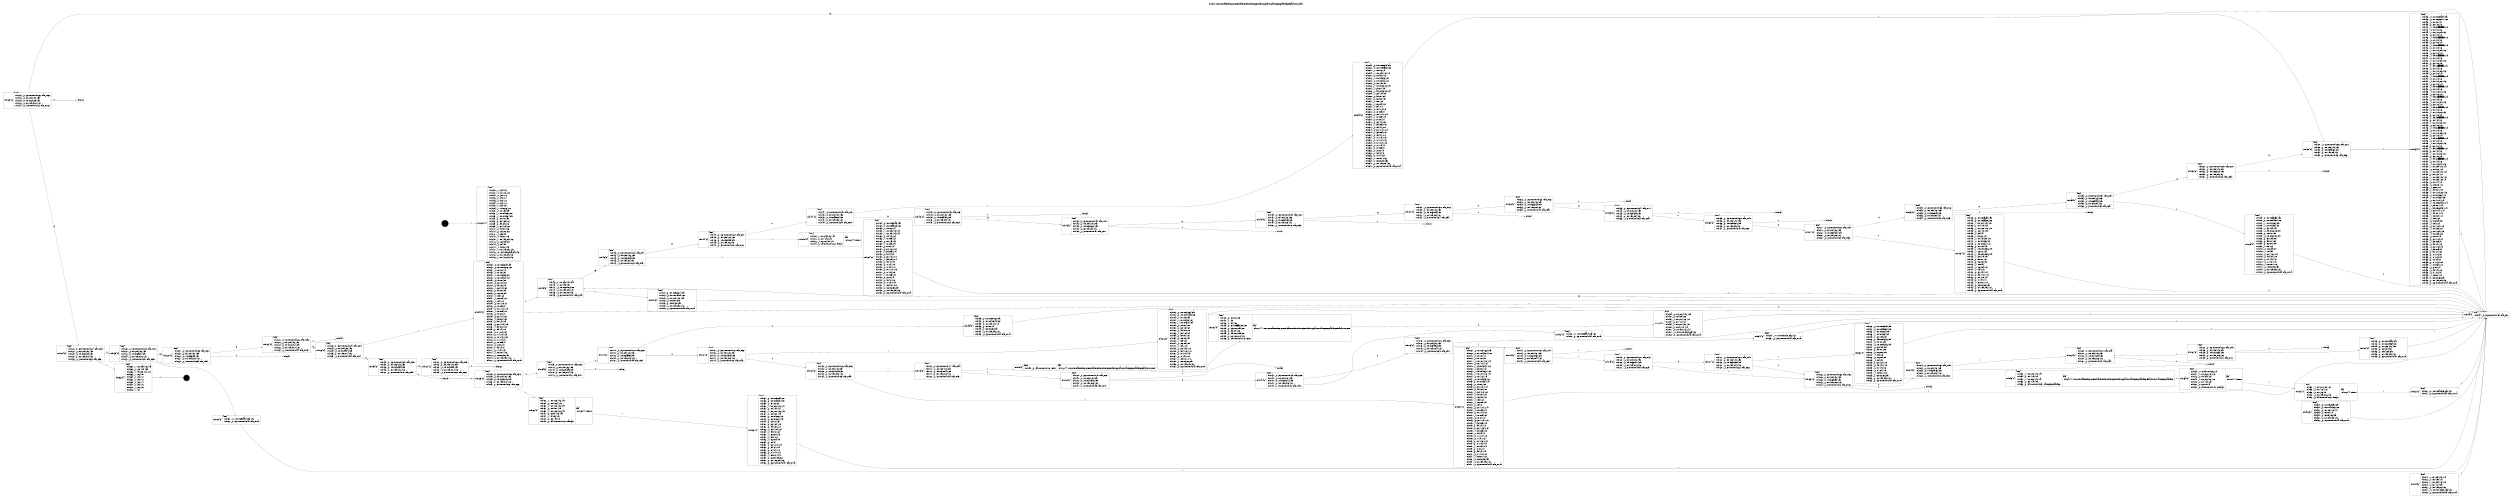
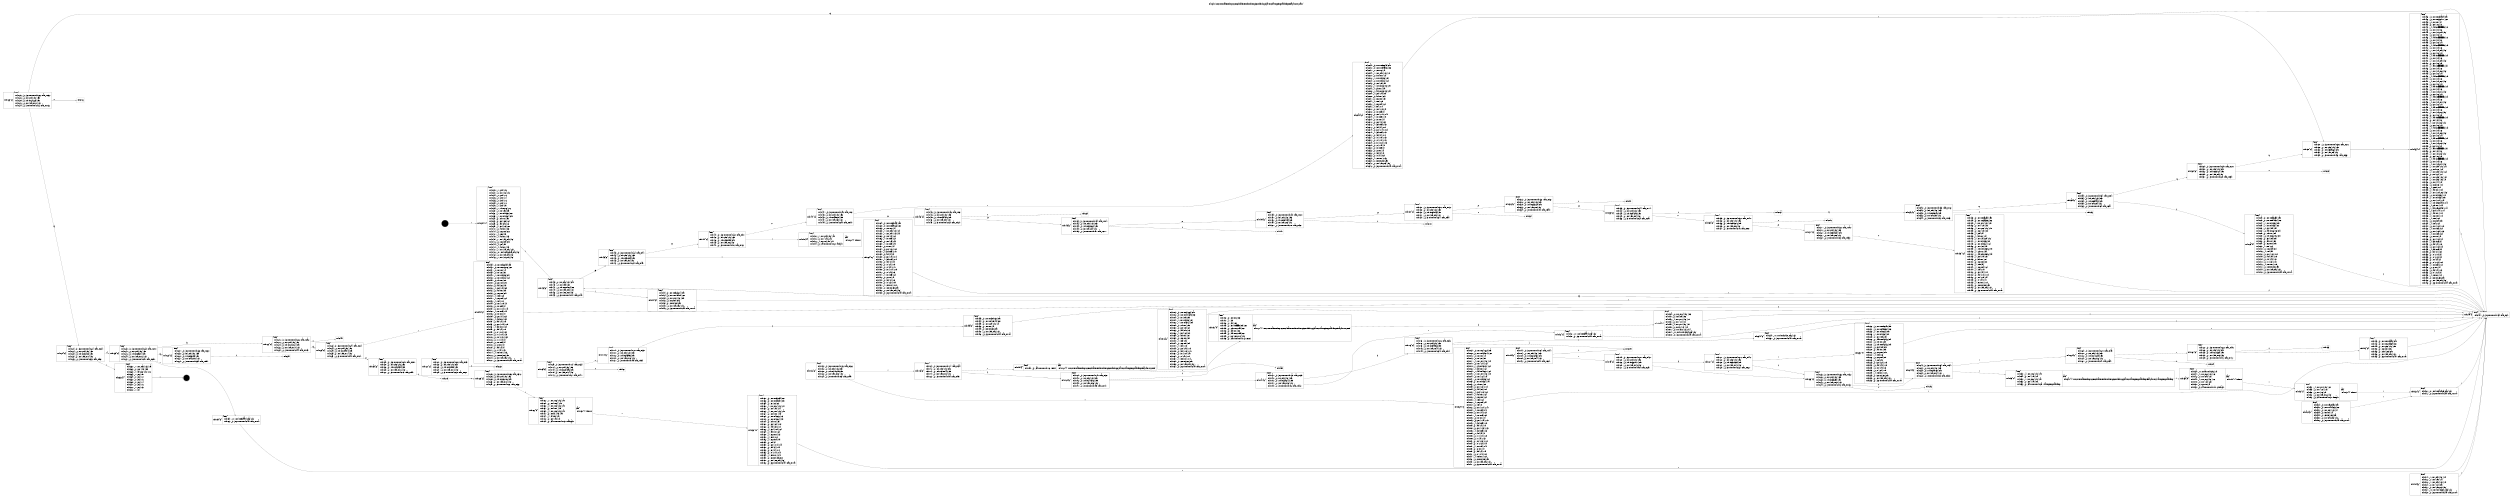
(1878, 223) -> (1843, 213)
(530, 300) -> (536, 262)
(1478, 346) -> (1538, 345)
(236, 350) -> (209, 344)
(722, 355) -> none
(2151, 356) -> (2150, 354)
(418, 367) -> none
(2080, 368) -> (1979, 373)
(529, 374) -> none
(2448, 406) -> (2381, 402)
